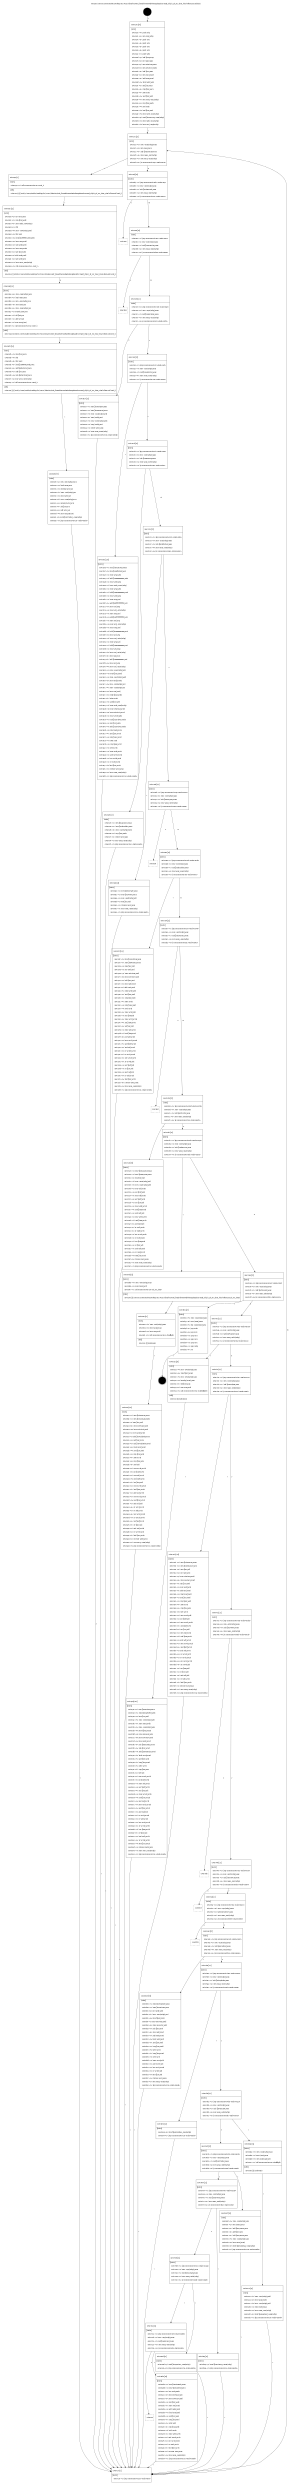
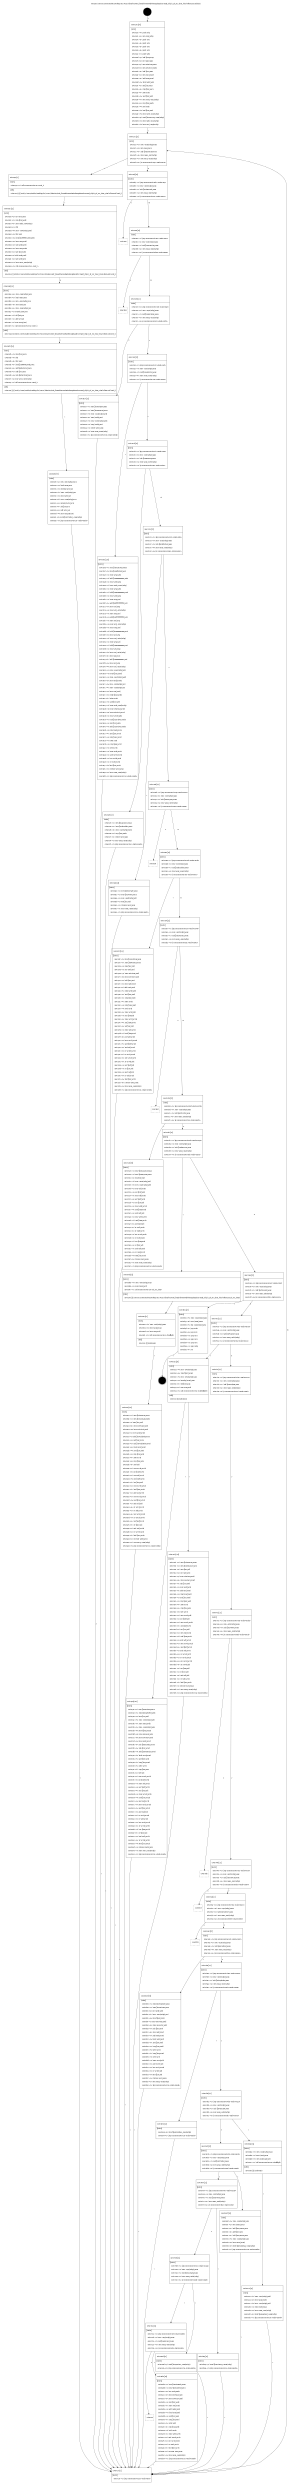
(215, 1472) -> (188, 1476)
